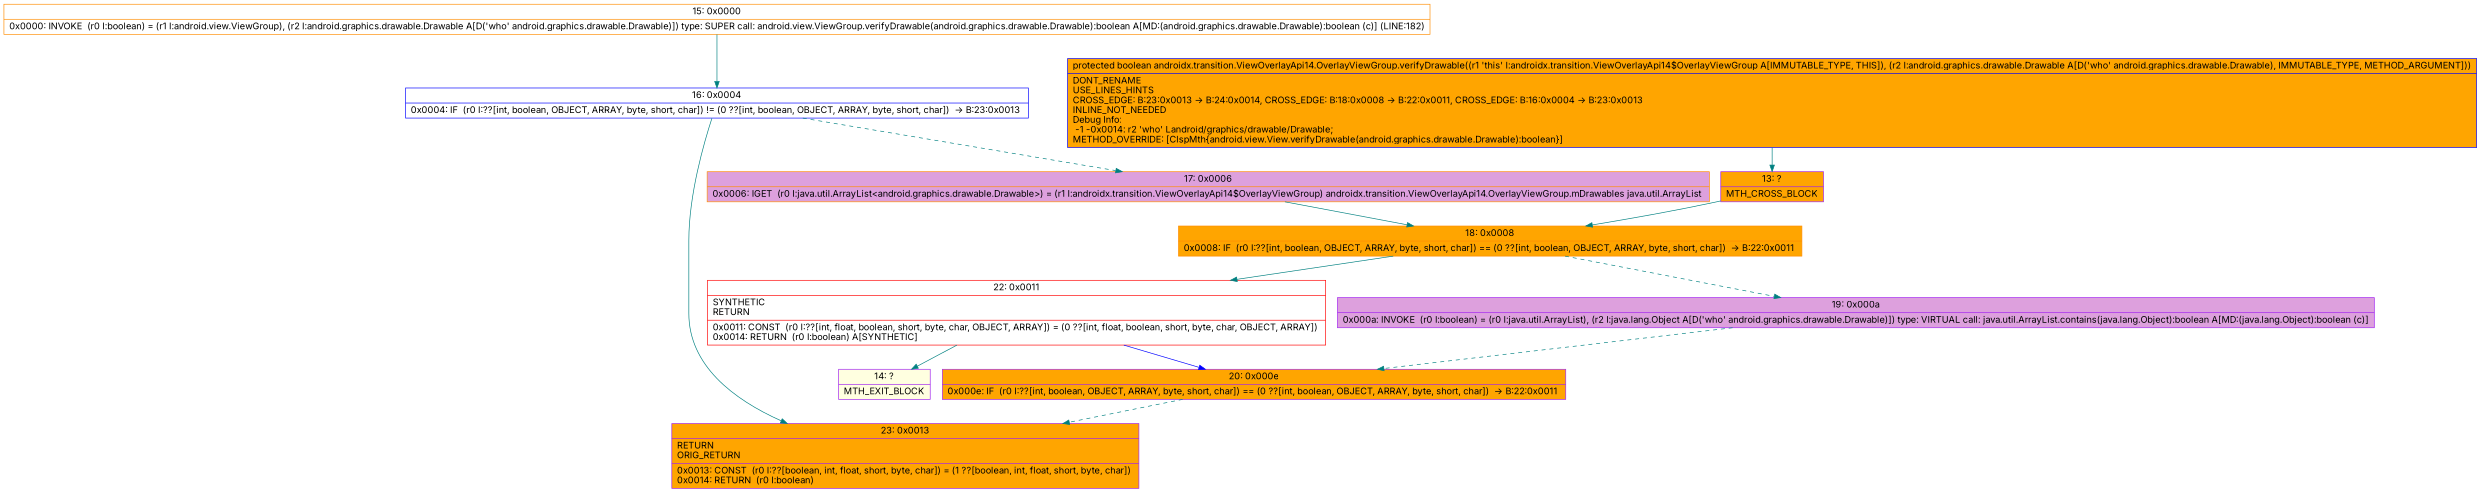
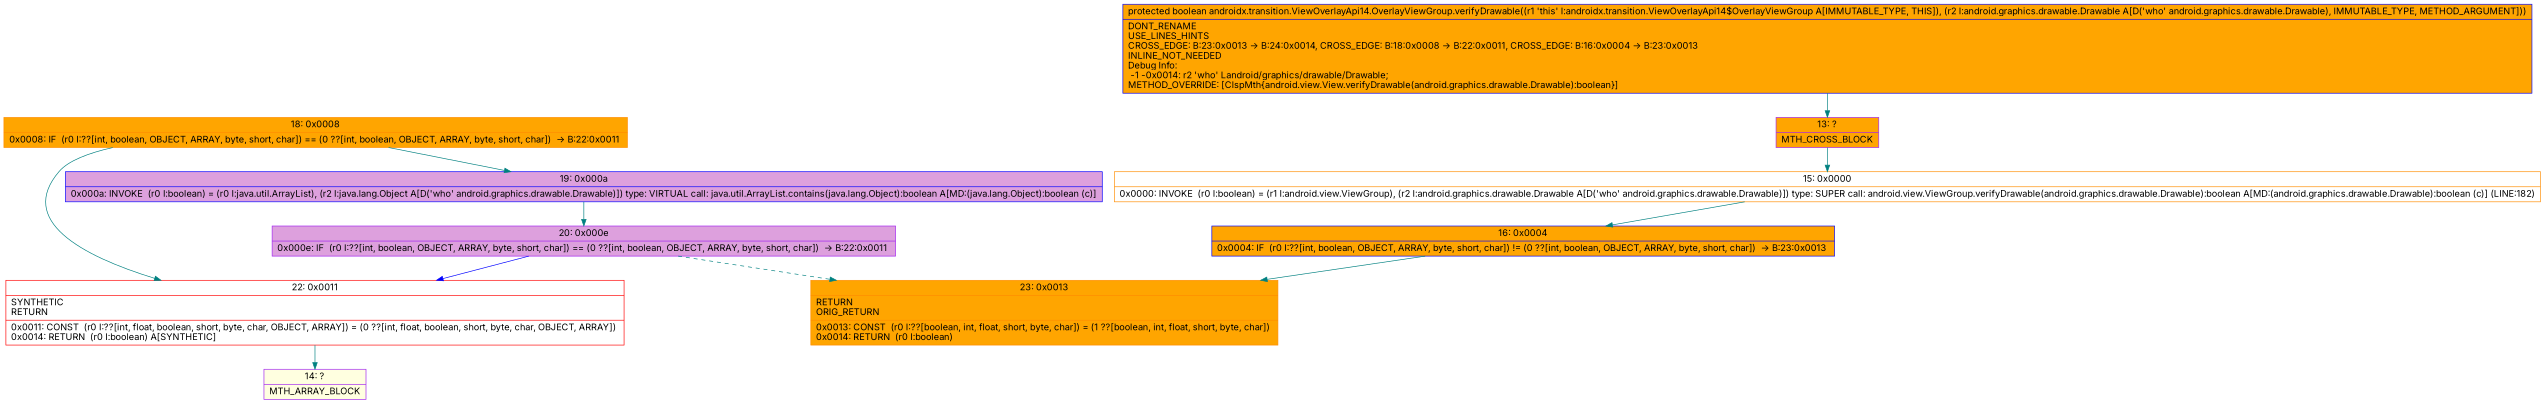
(717, 103) -> (1523, 241)
(1208, 187) -> none
(1657, 214) -> (1827, 156)
(1670, 276) -> (446, 159)
(1856, 313) -> (584, 187)
(1558, 348) -> (584, 211)
(1161, 356) -> (486, 267)
(1254, 384) -> (584, 241)
(884, 392) -> (315, 392)
(905, 456) -> (1044, 313)
